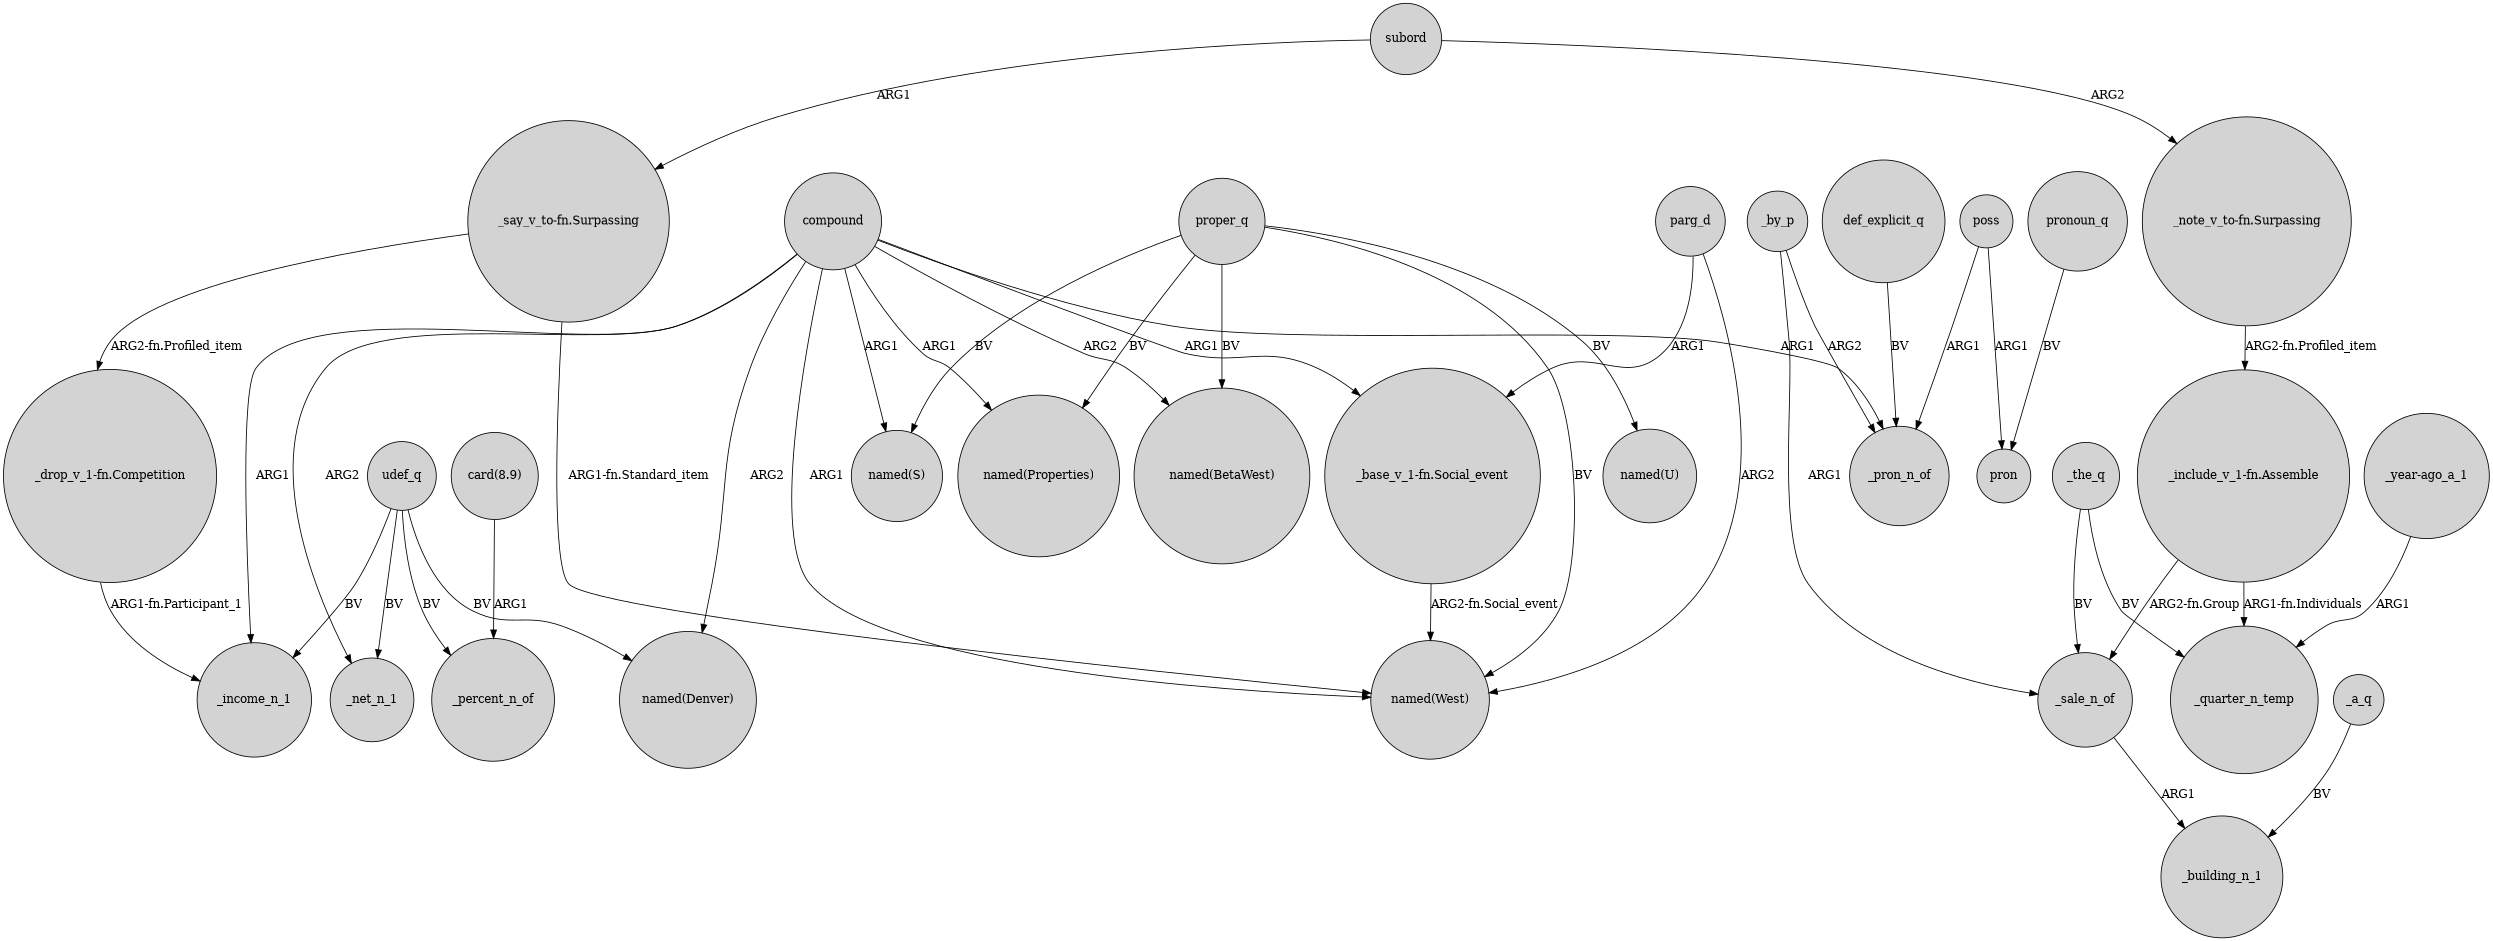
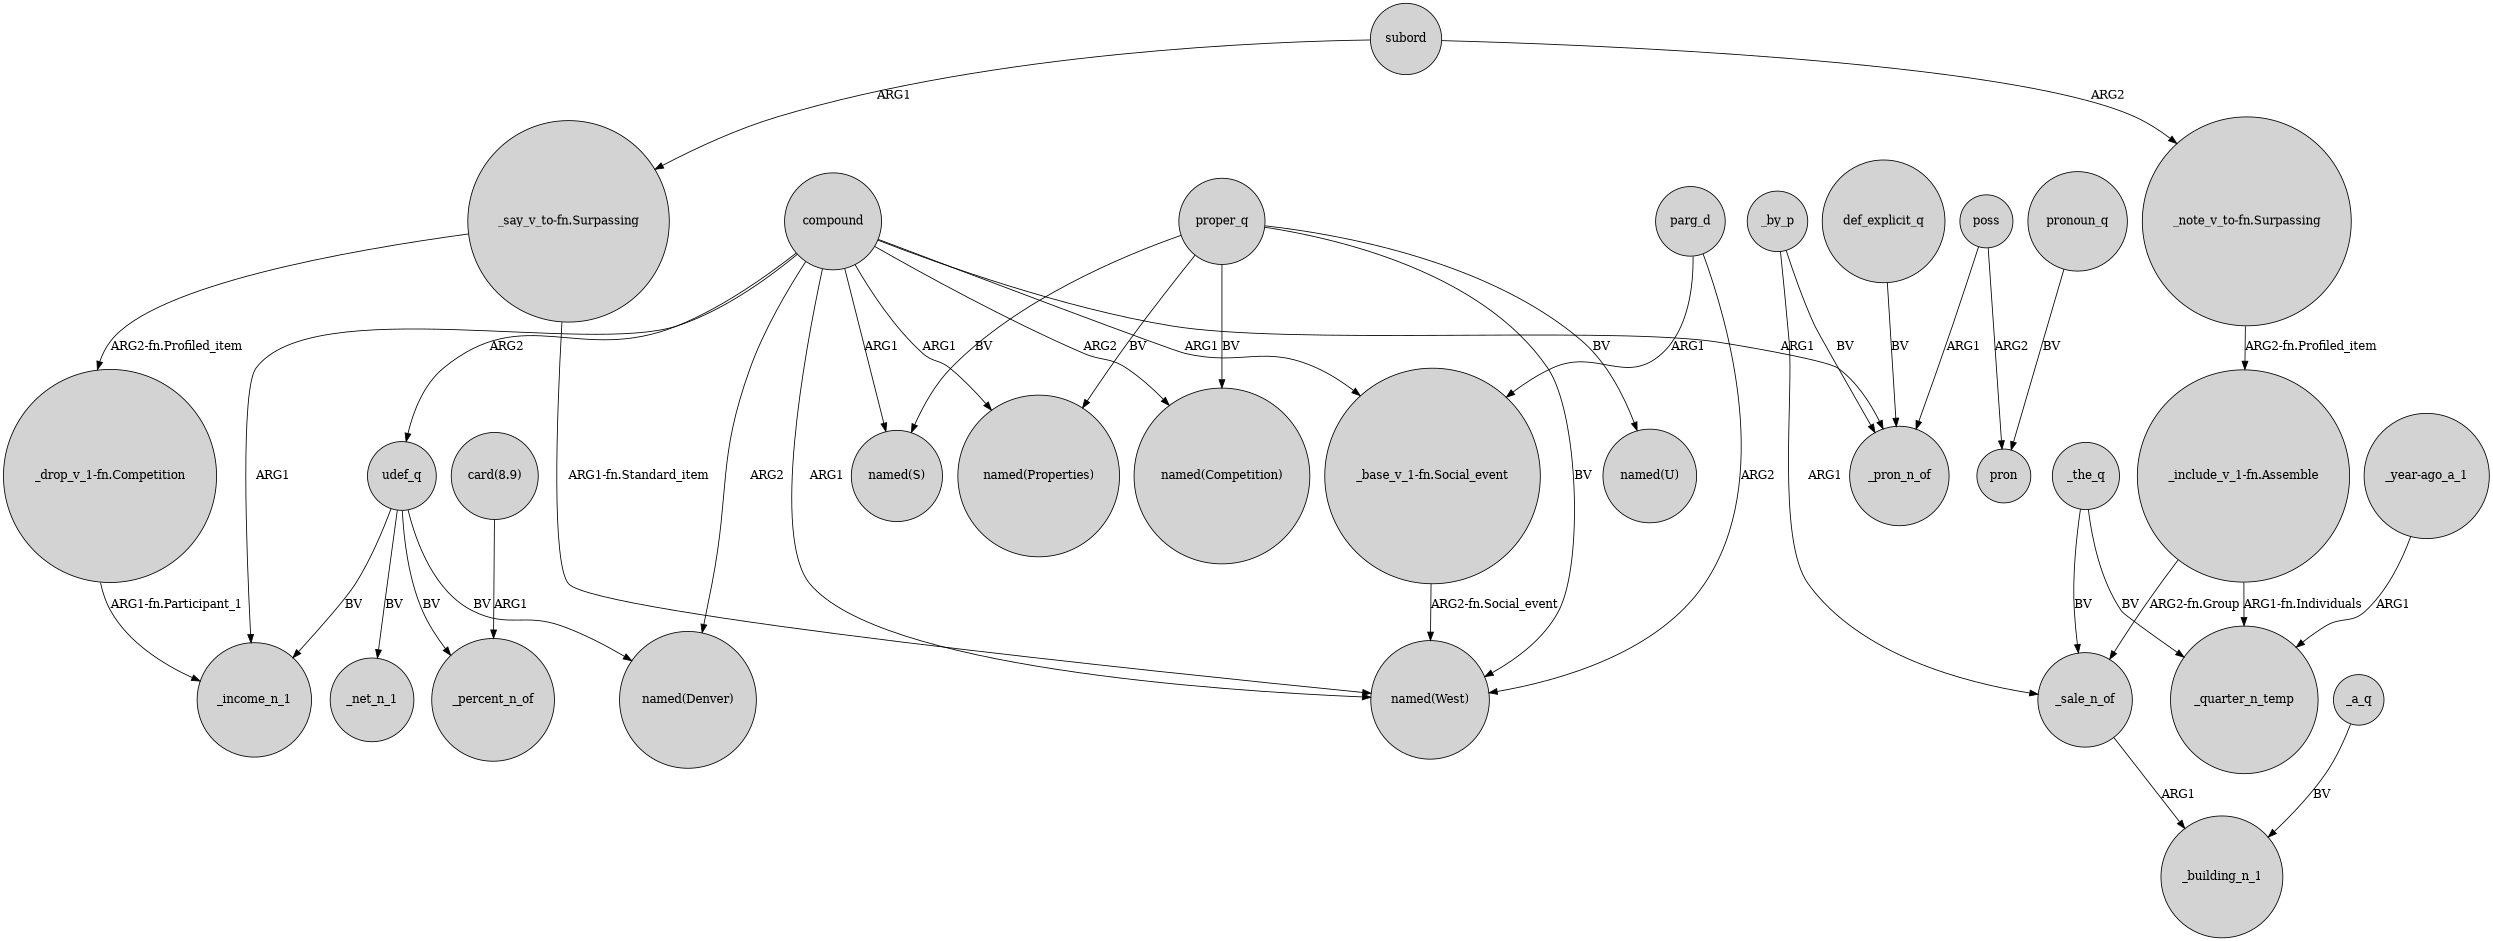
(416, 337) -> (589, 339)
(1845, 347) -> (1845, 347)
(2012, 347) -> (2012, 347)
(1222, 476) -> (1222, 476)
